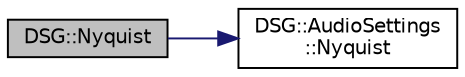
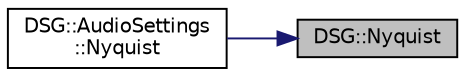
(193, 38) -> (252, 38)
